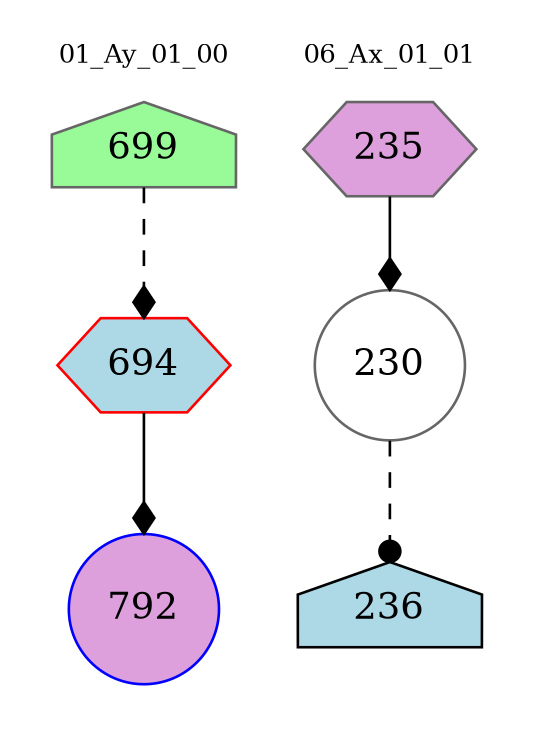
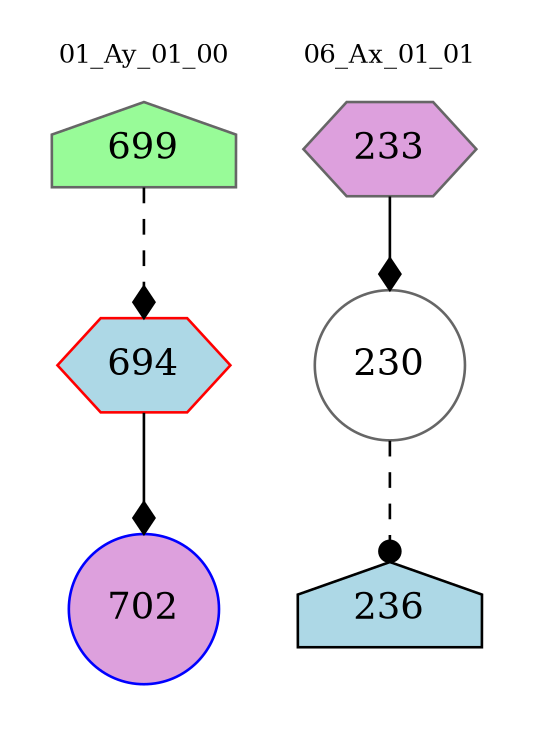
(390, 149) -> (390, 149)
(144, 609) -> (144, 609)
